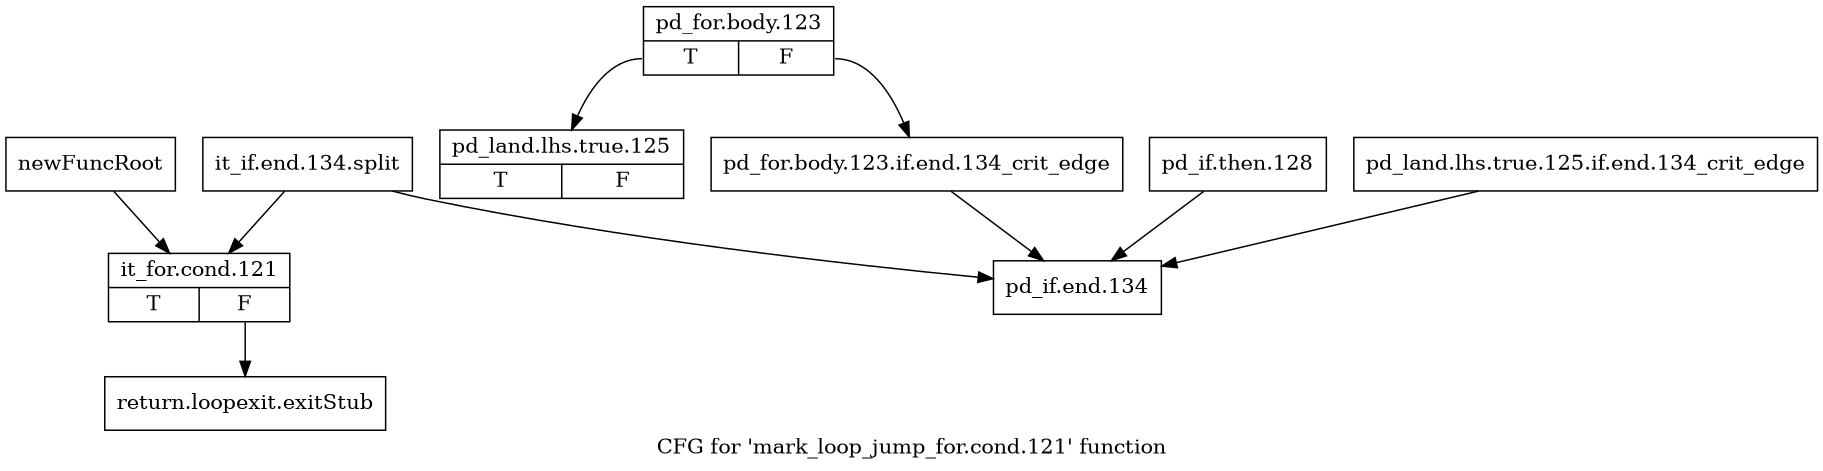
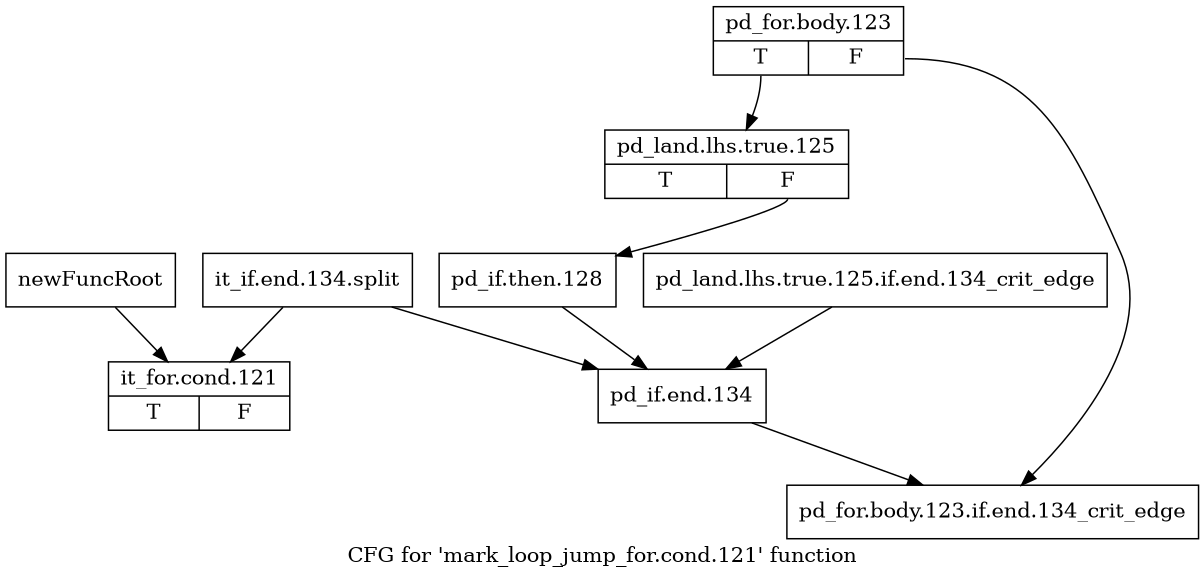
(991, 221) -> (830, 451)
none -> (711, 229)
(245, 403) -> none
